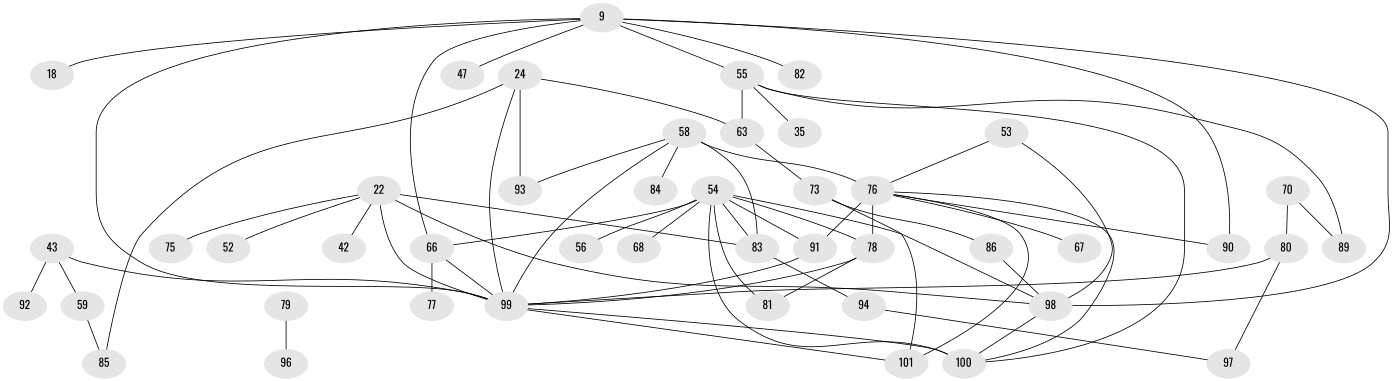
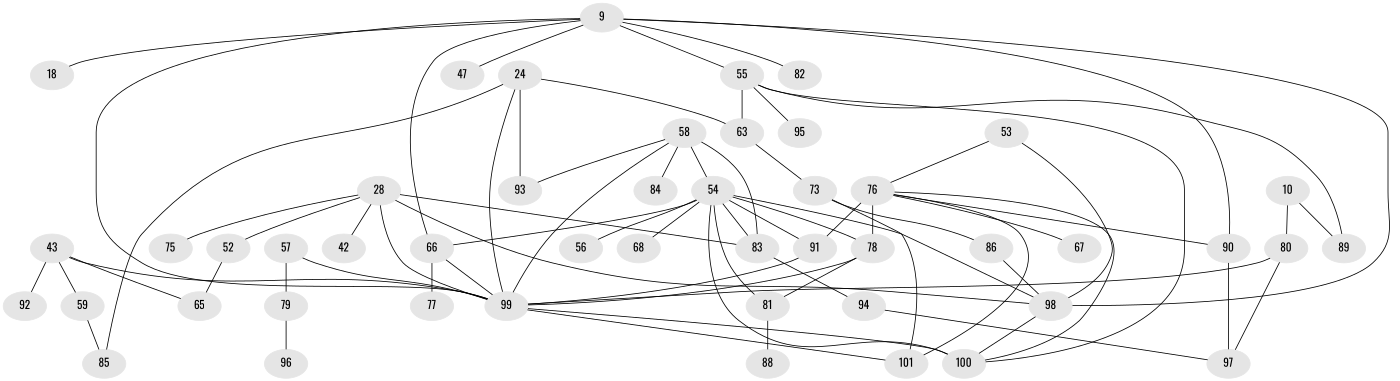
(800, 133) -> (800, 133)
(767, 160) -> (699, 162)
(379, 191) -> (379, 191)
(1288, 191) -> (1288, 191)
none -> (286, 248)
none -> (200, 306)
none -> (1229, 306)
none -> (768, 364)
